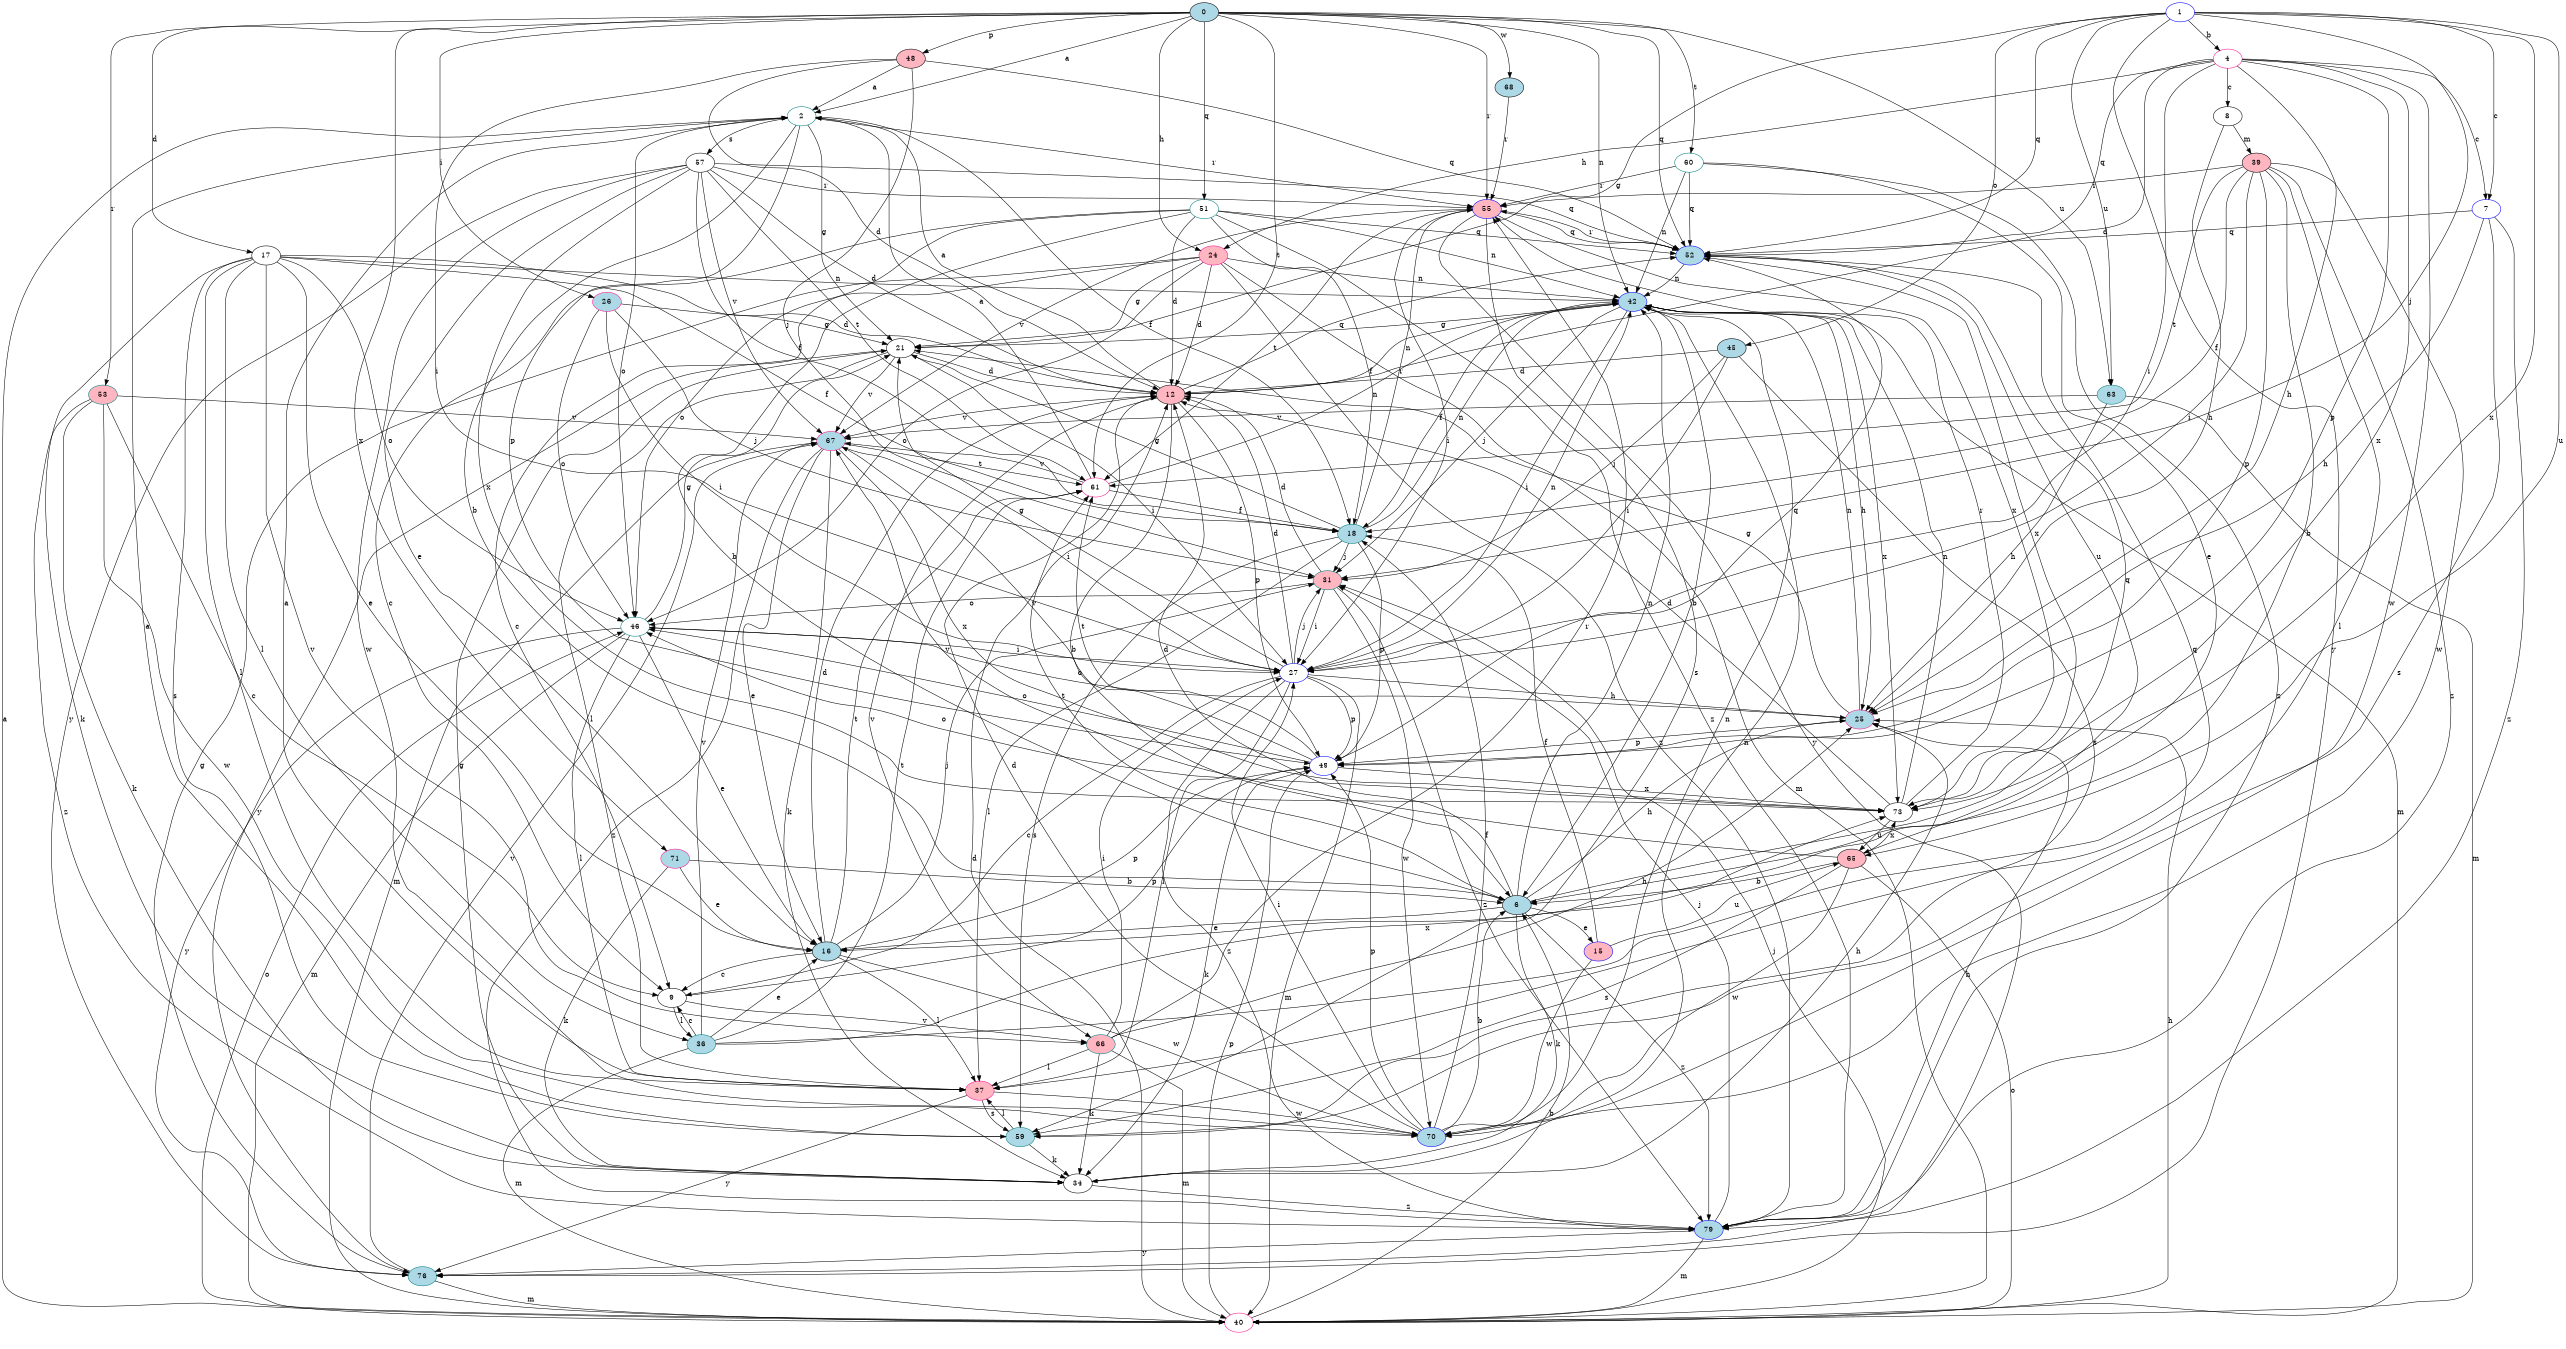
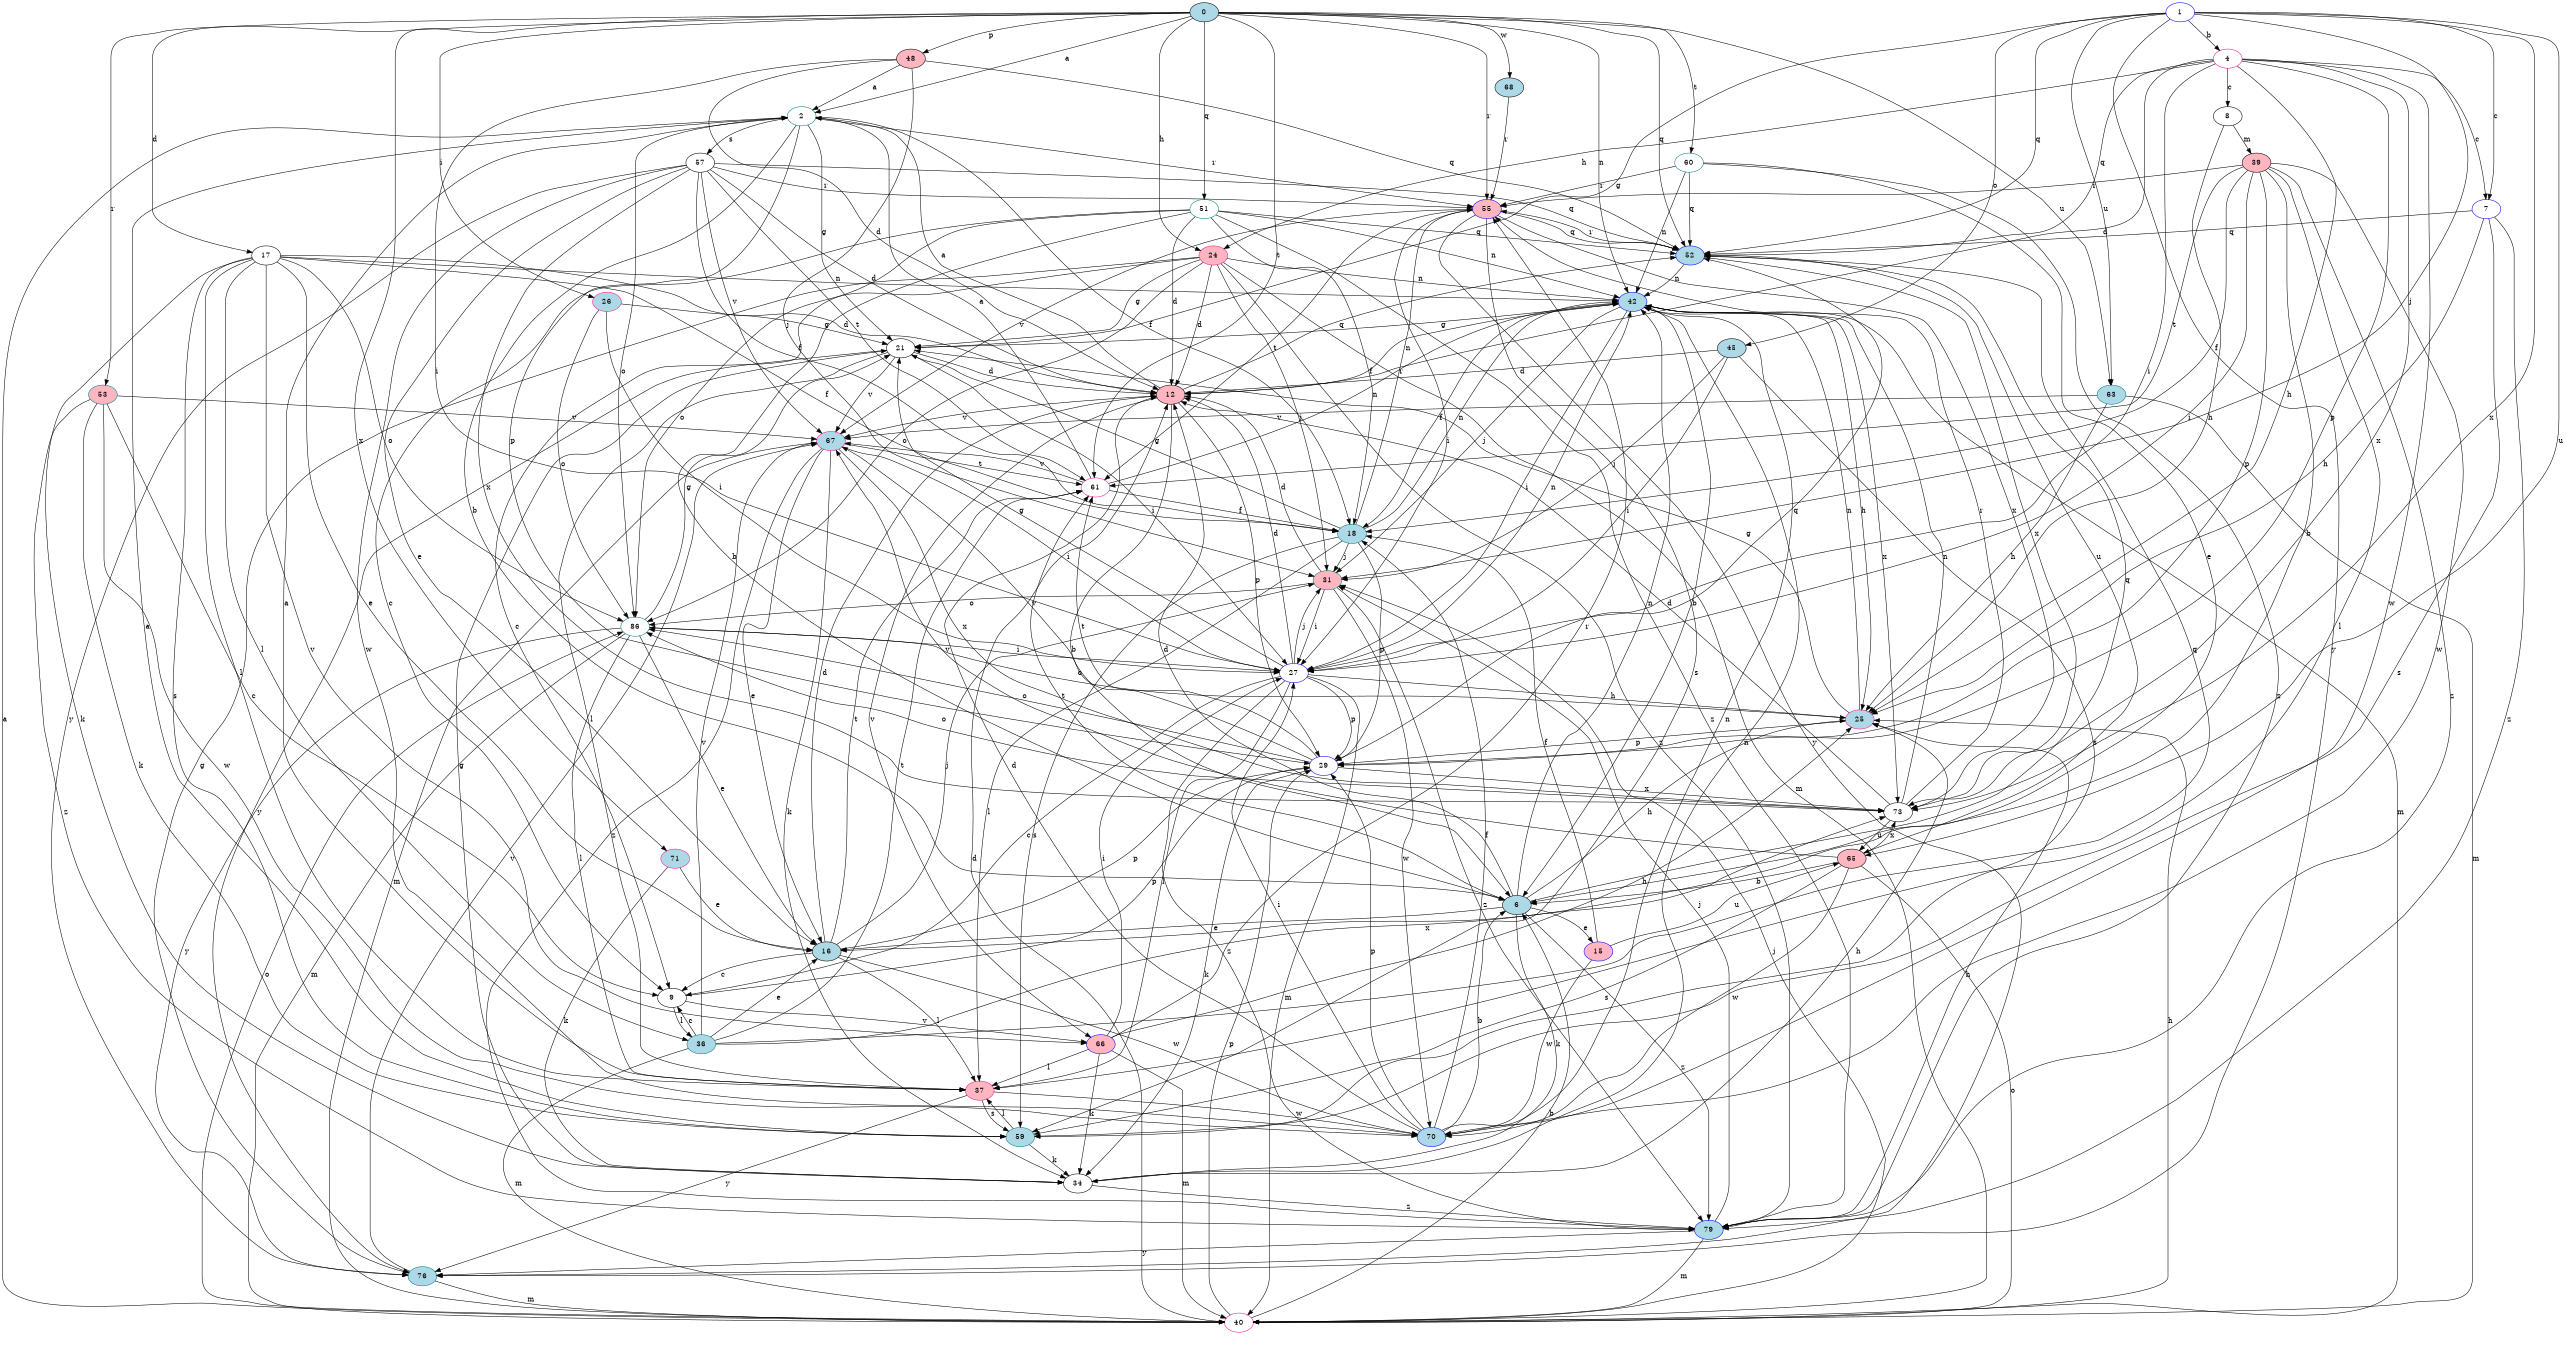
(948, 509) -> (1295, 406)
(635, 627) -> (635, 627)
(1324, 766) -> (1324, 766)
(1093, 884) -> none
(1101, 1044) -> (1101, 1044)
(324, 1074) -> (312, 1040)
